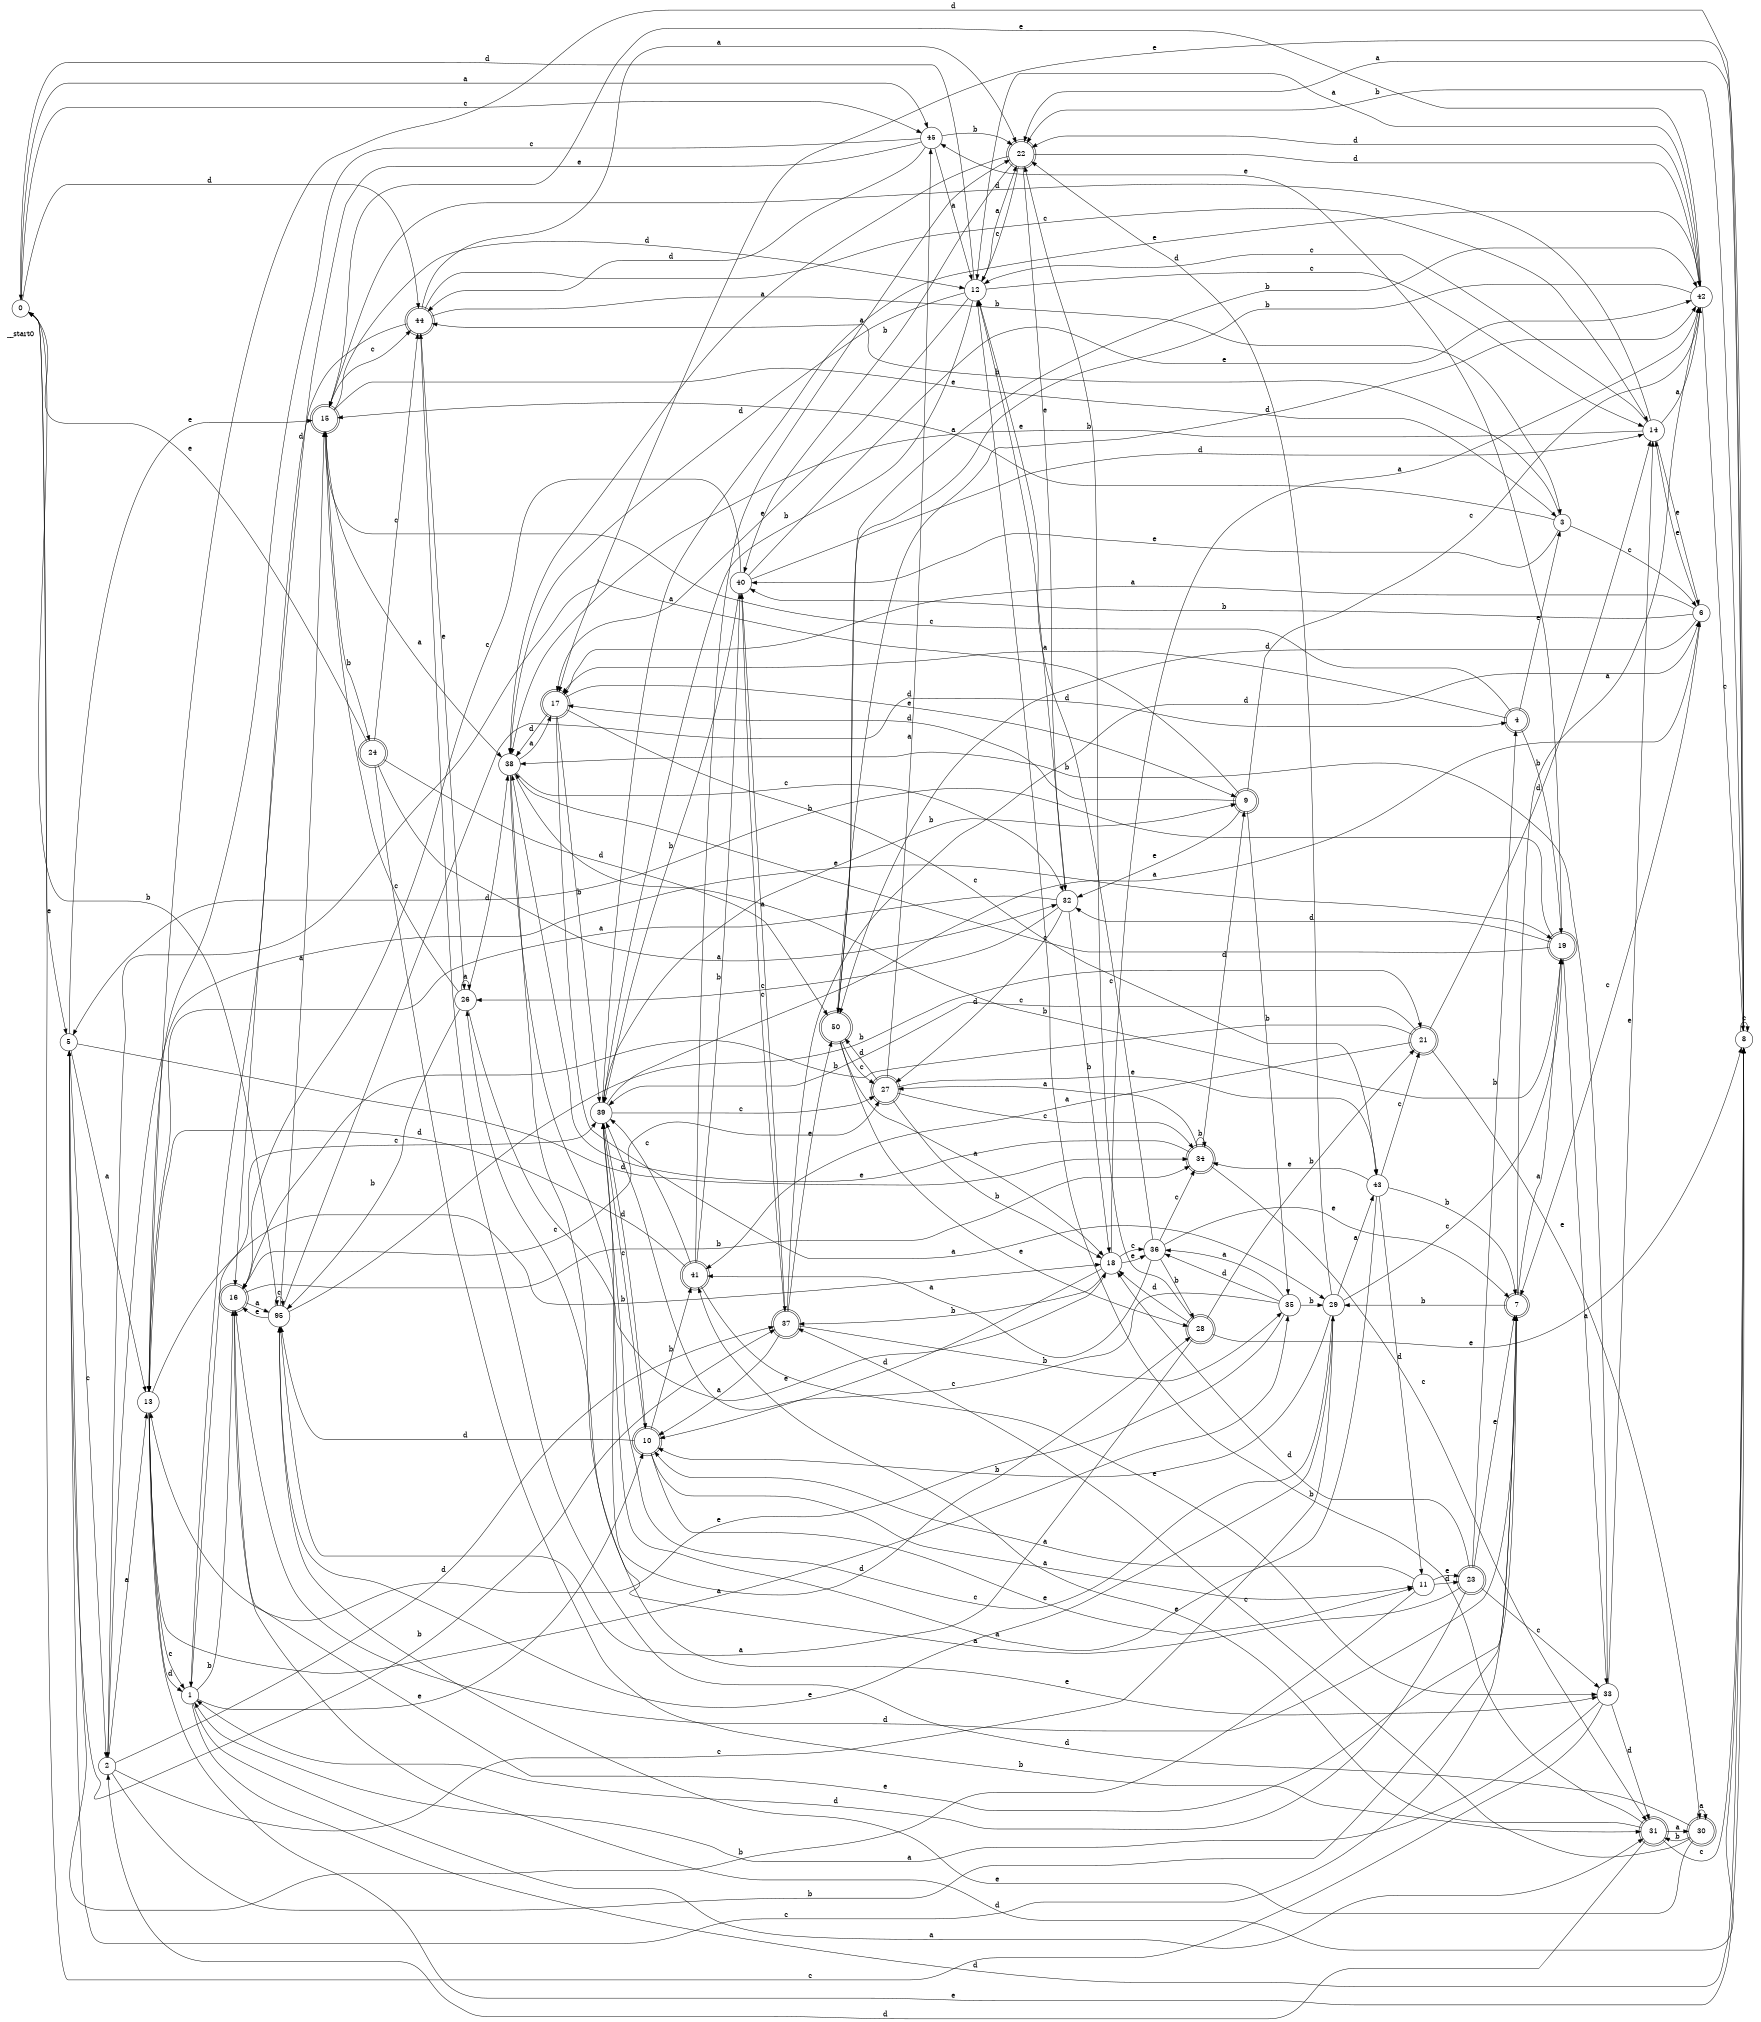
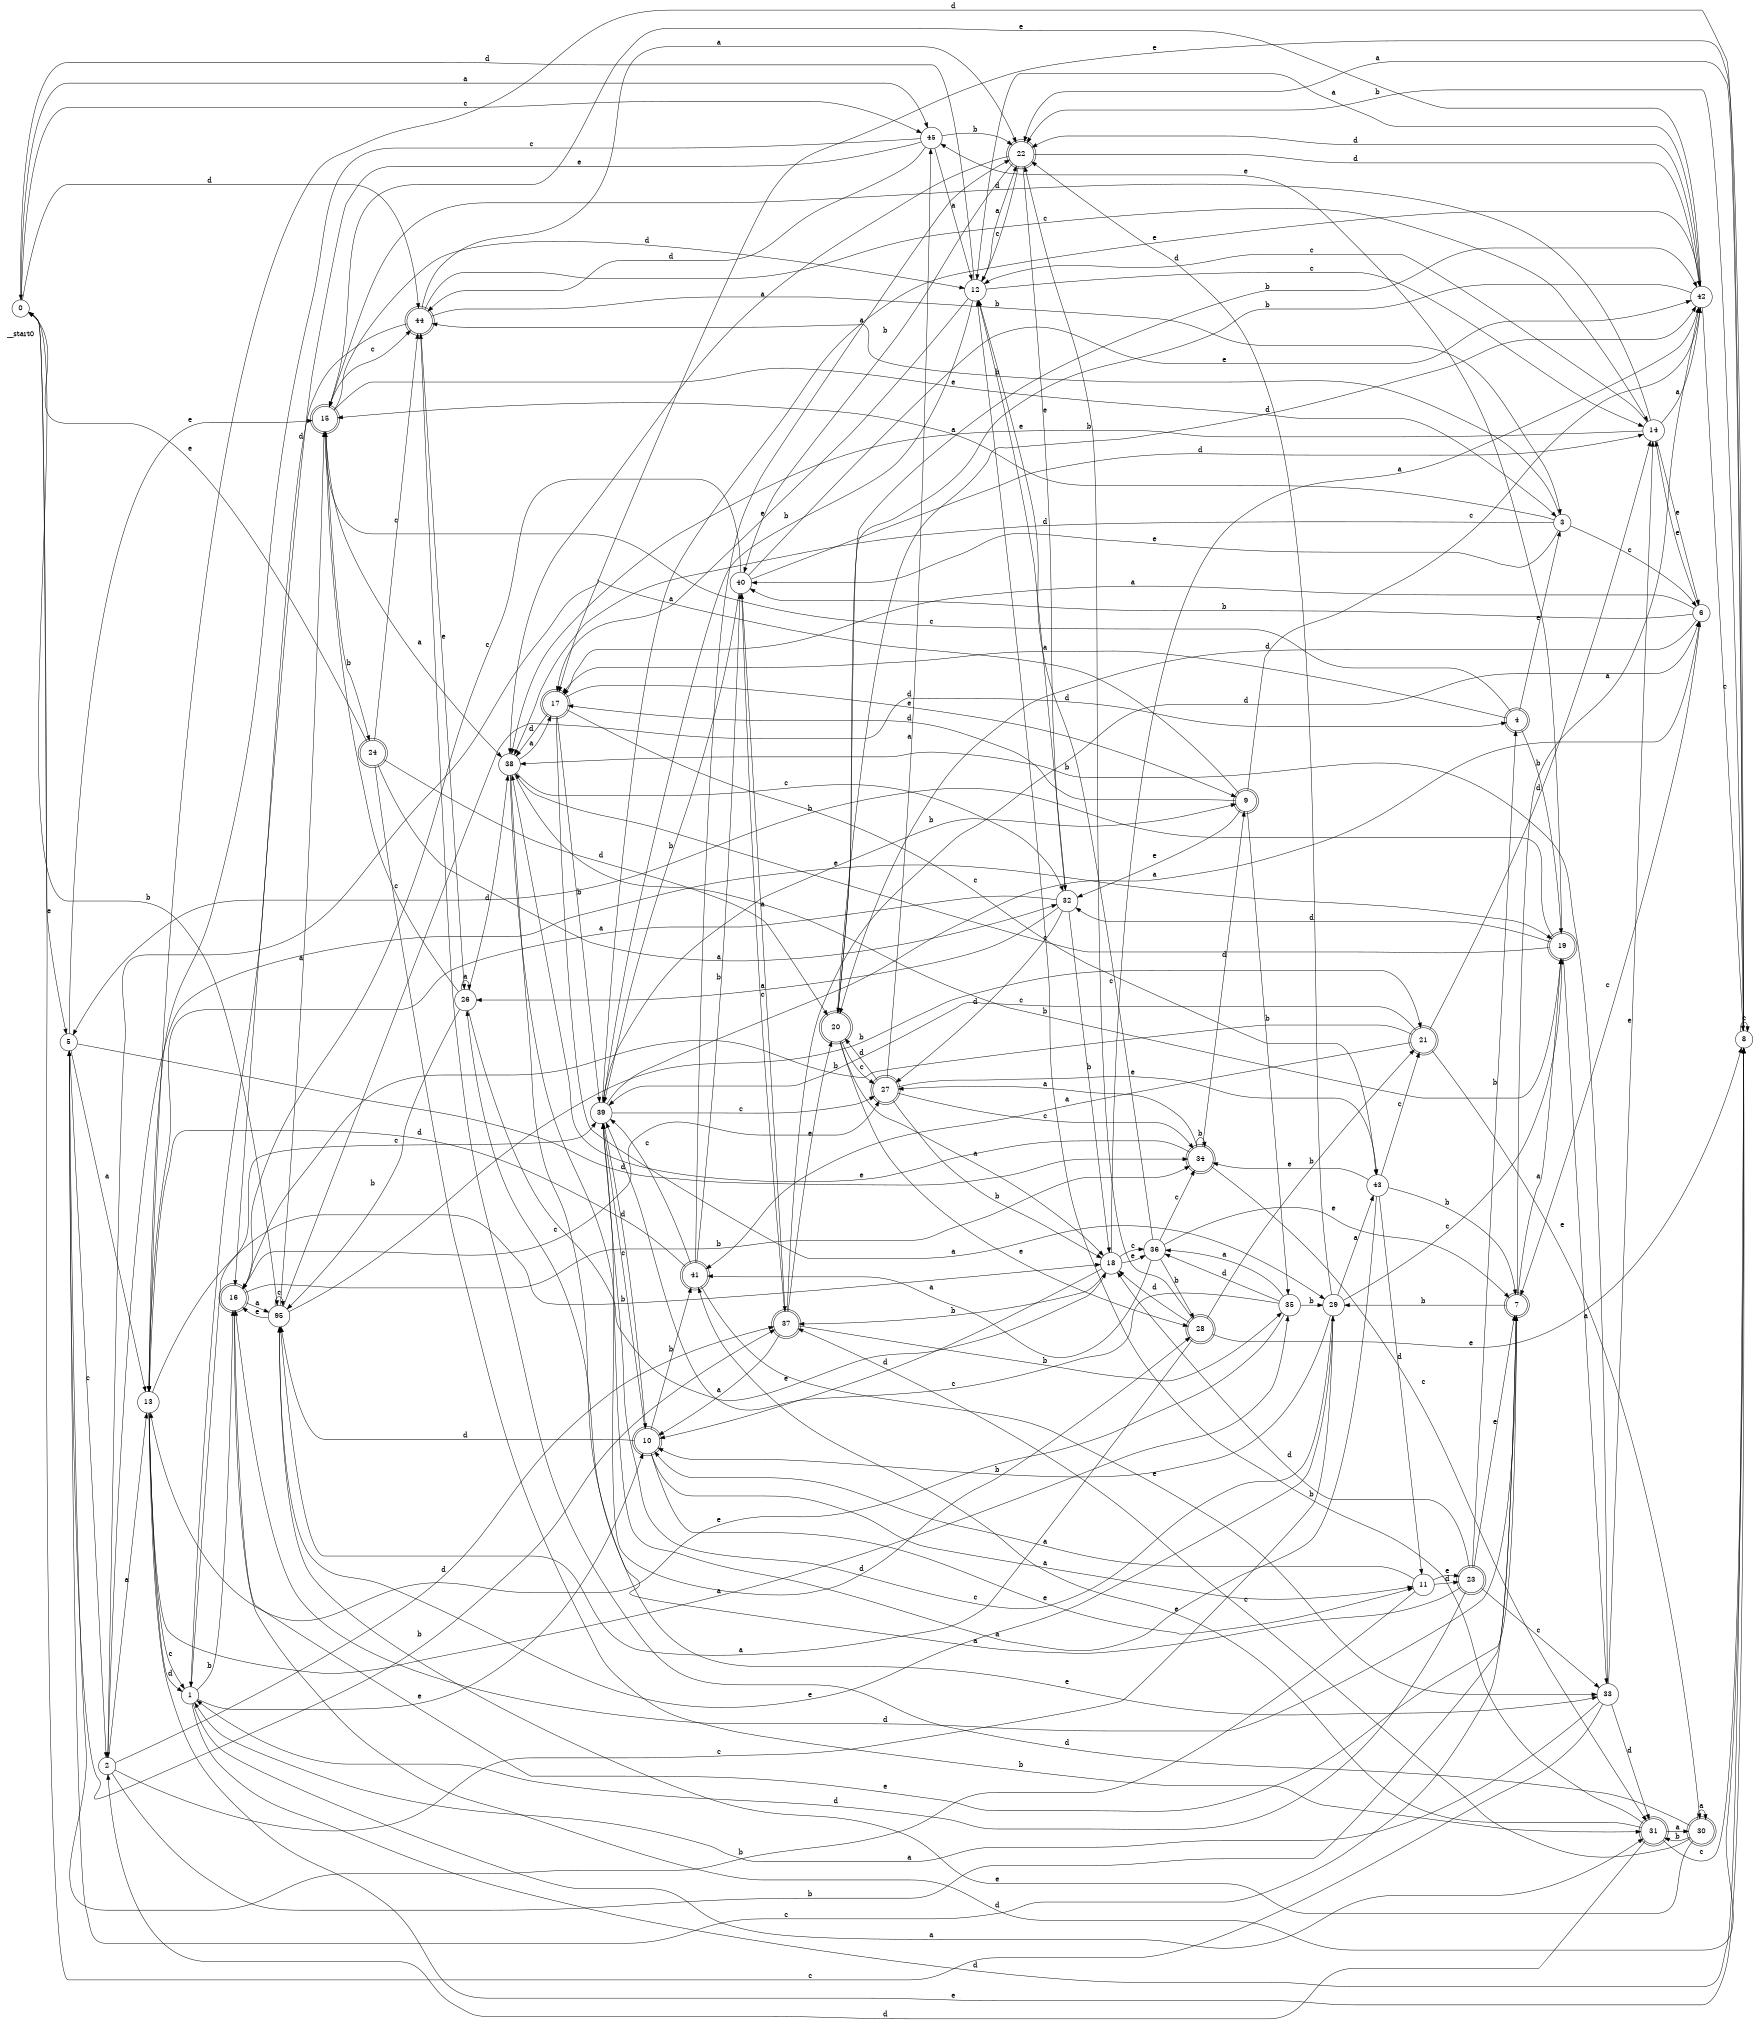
(679, 471) -> (989, 529)
(763, 986) -> (763, 986)
(836, 1027) -> (836, 1027)
